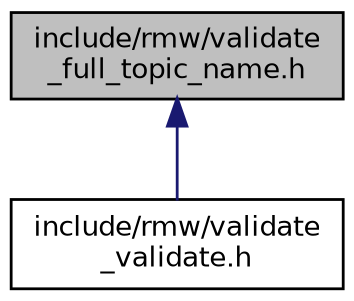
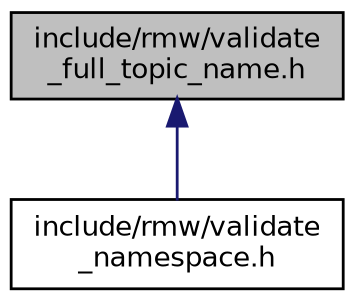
(177, 244) -> (177, 244)
